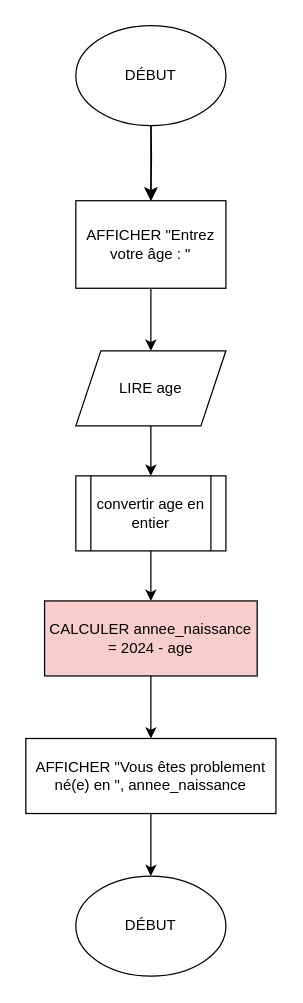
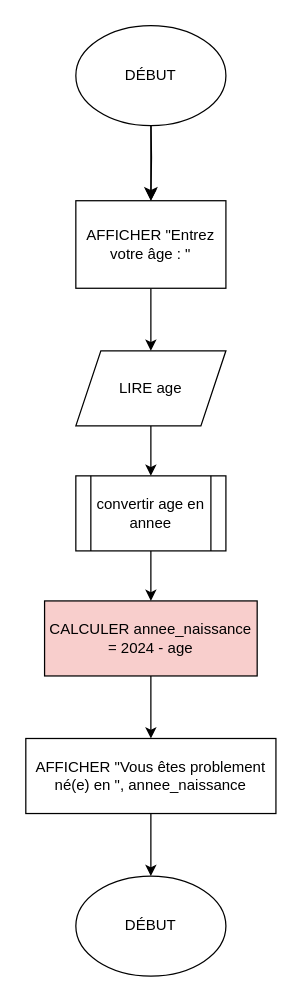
(151, 513) -> (151, 513)
